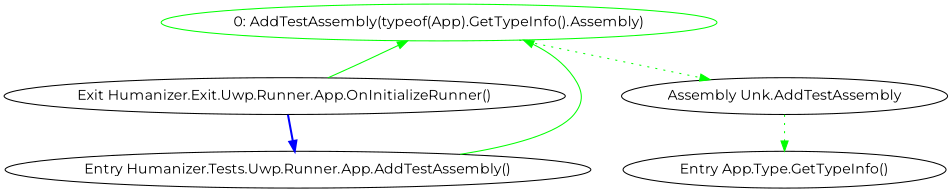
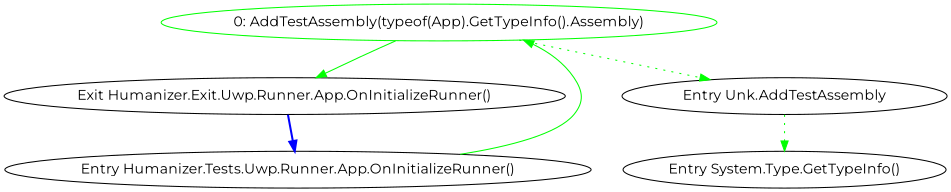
(363, 62) -> (360, 57)
(785, 96) -> (785, 96)
(298, 170) -> (298, 170)
(785, 170) -> (785, 170)
